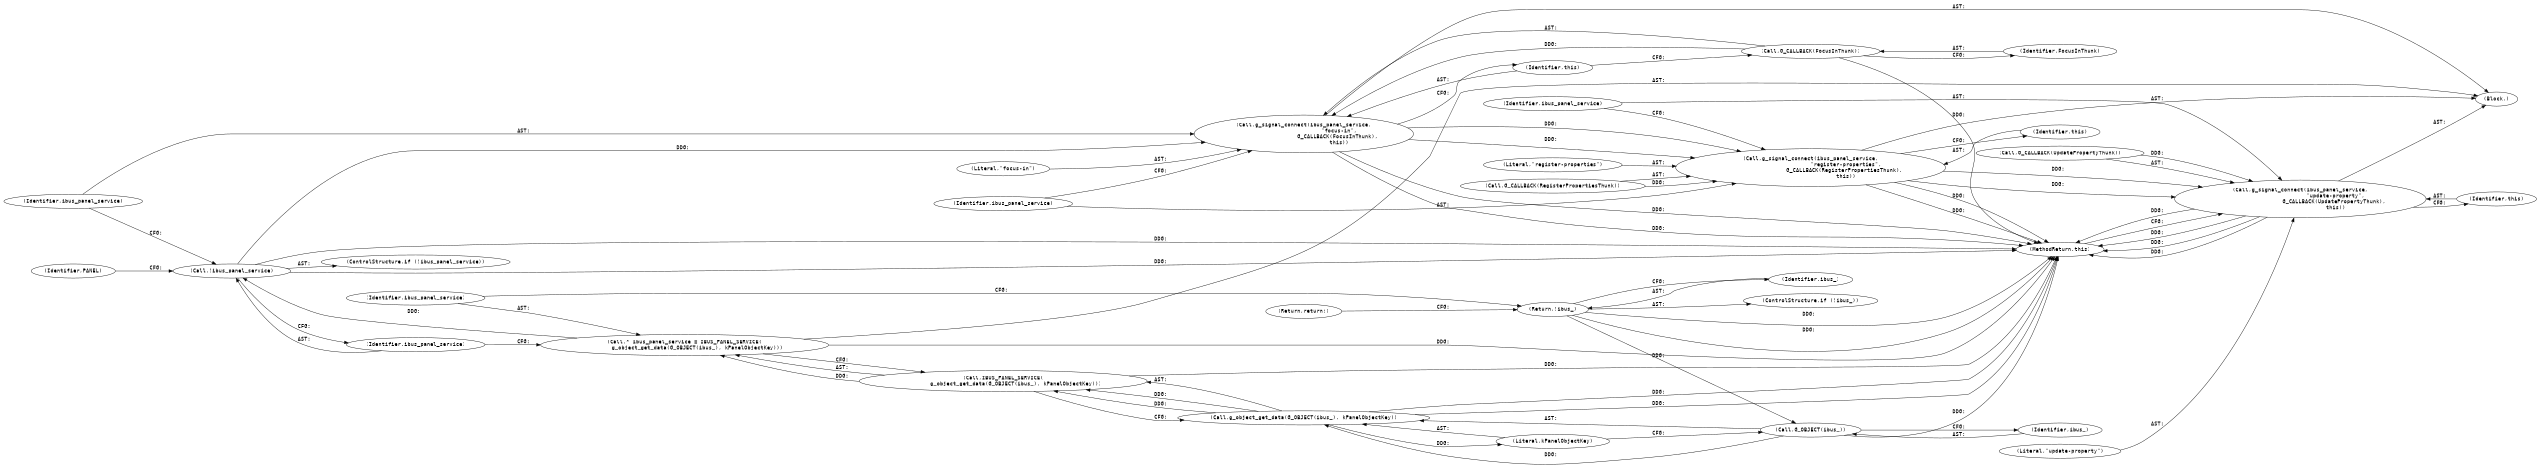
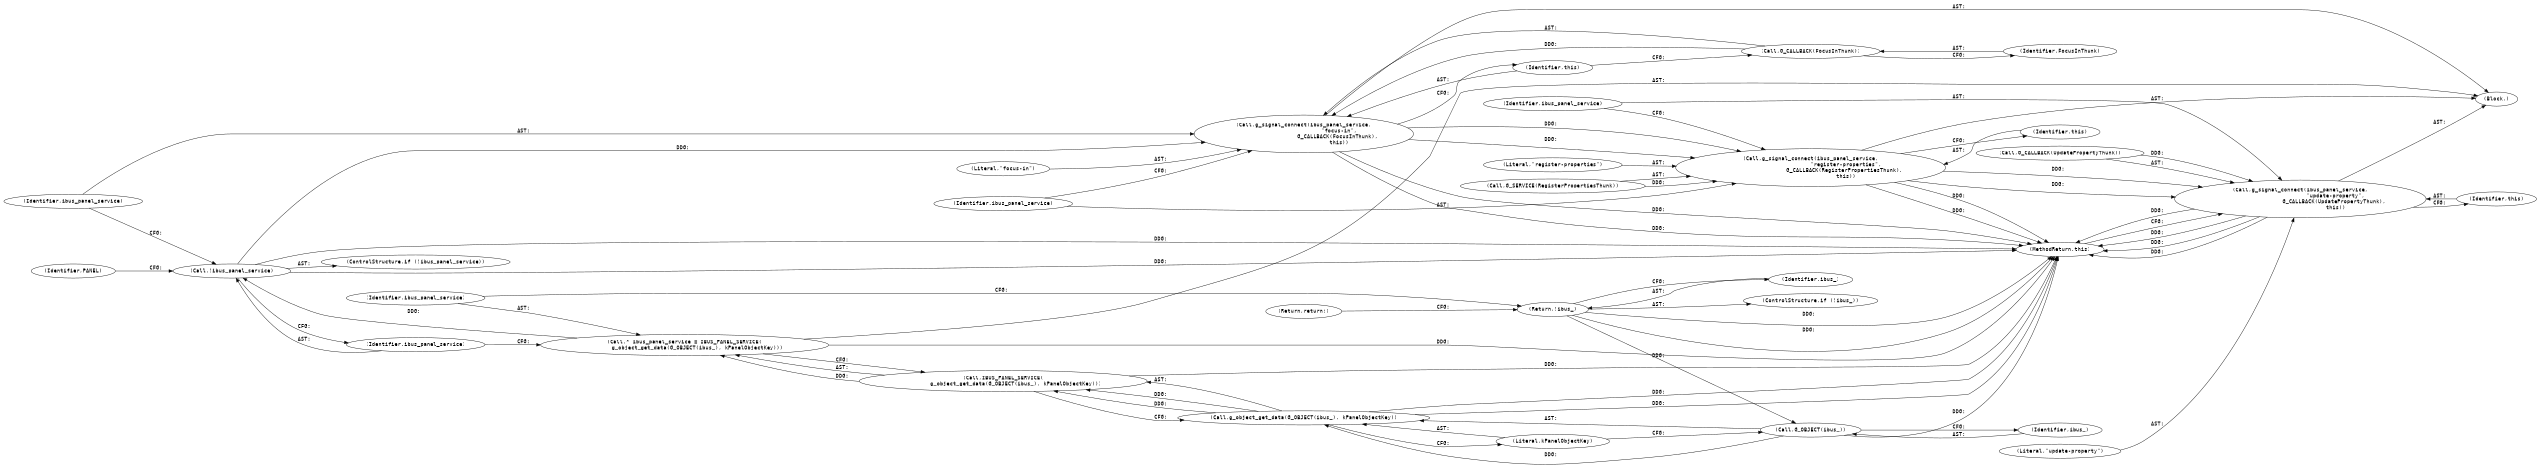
(1964, 131) -> none
(1553, 186) -> (1553, 186)
(1445, 444) -> (1445, 444)
